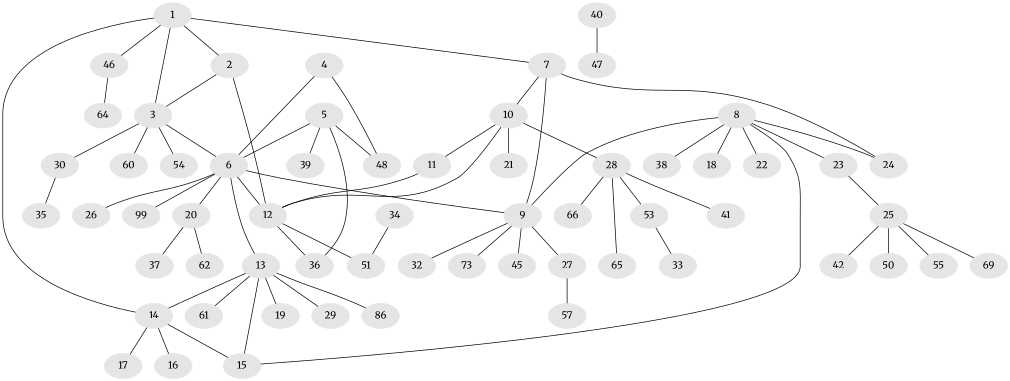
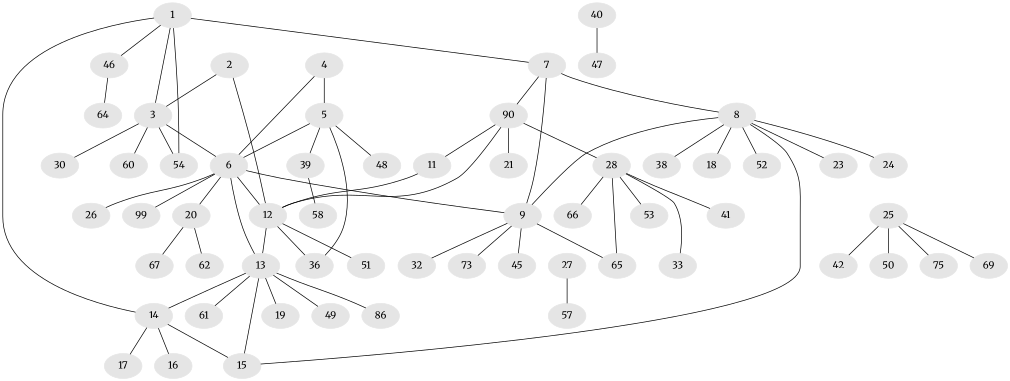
(201, 40) -> (178, 91)
(724, 94) -> (639, 97)
(356, 114) -> (324, 91)
(509, 116) -> (509, 116)
(762, 166) -> (762, 166)
(863, 191) -> none
(41, 216) -> none
none -> (318, 216)
(395, 216) -> none
none -> (264, 241)
(545, 241) -> (570, 241)
(663, 241) -> (672, 201)
(154, 266) -> (154, 266)
(939, 266) -> (939, 266)
(331, 316) -> (331, 316)
